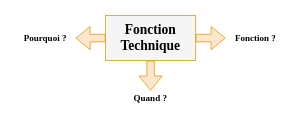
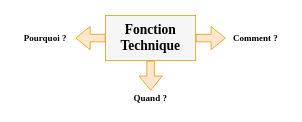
(255, 38) -> (255, 38)
